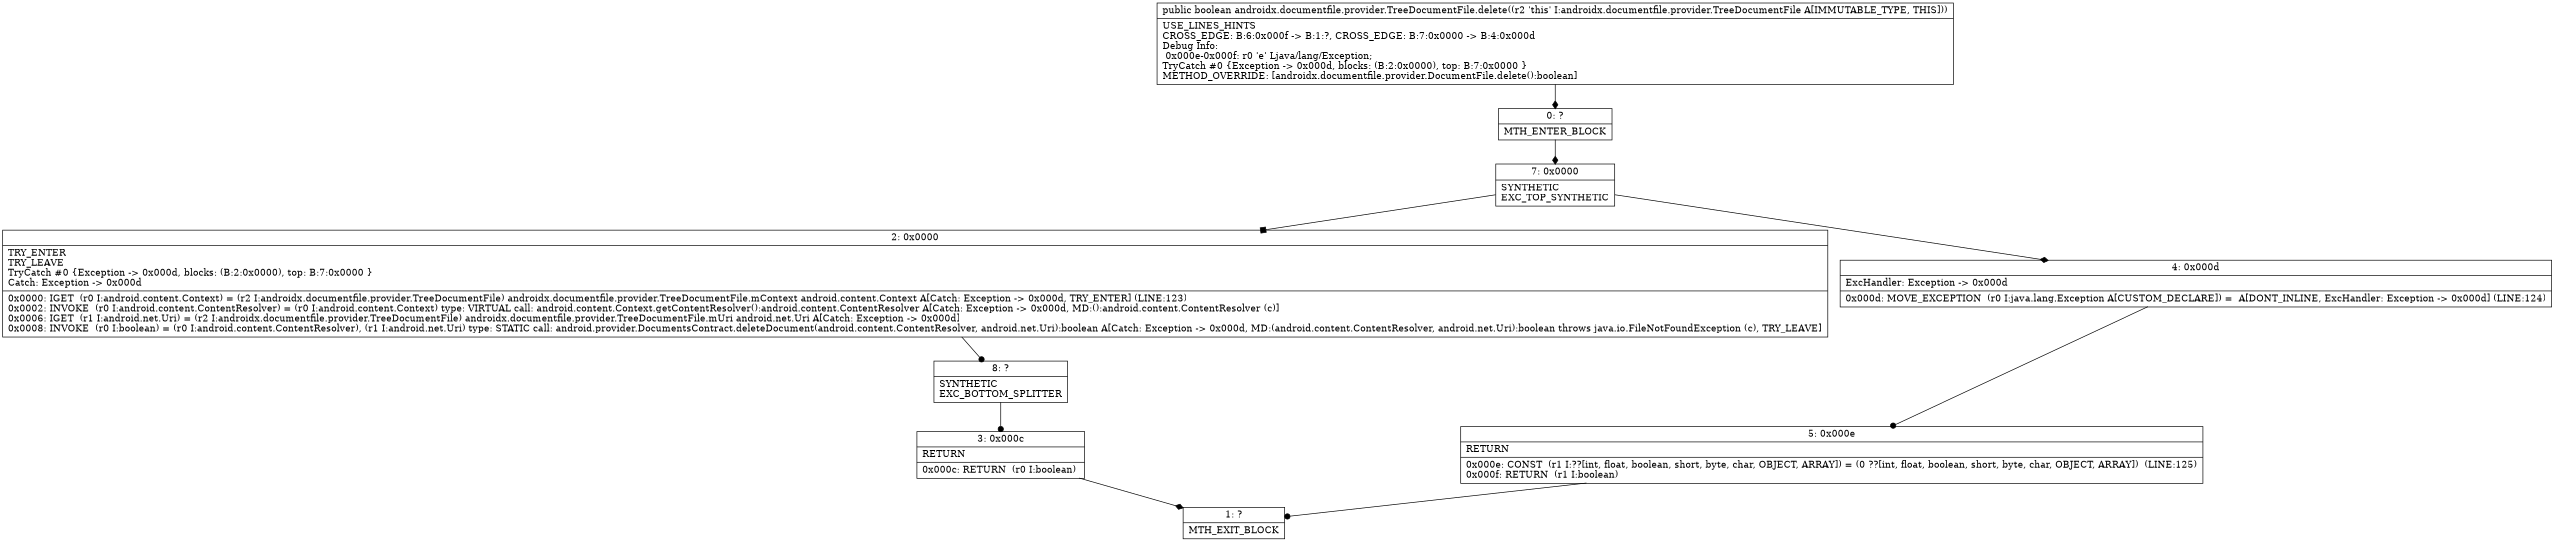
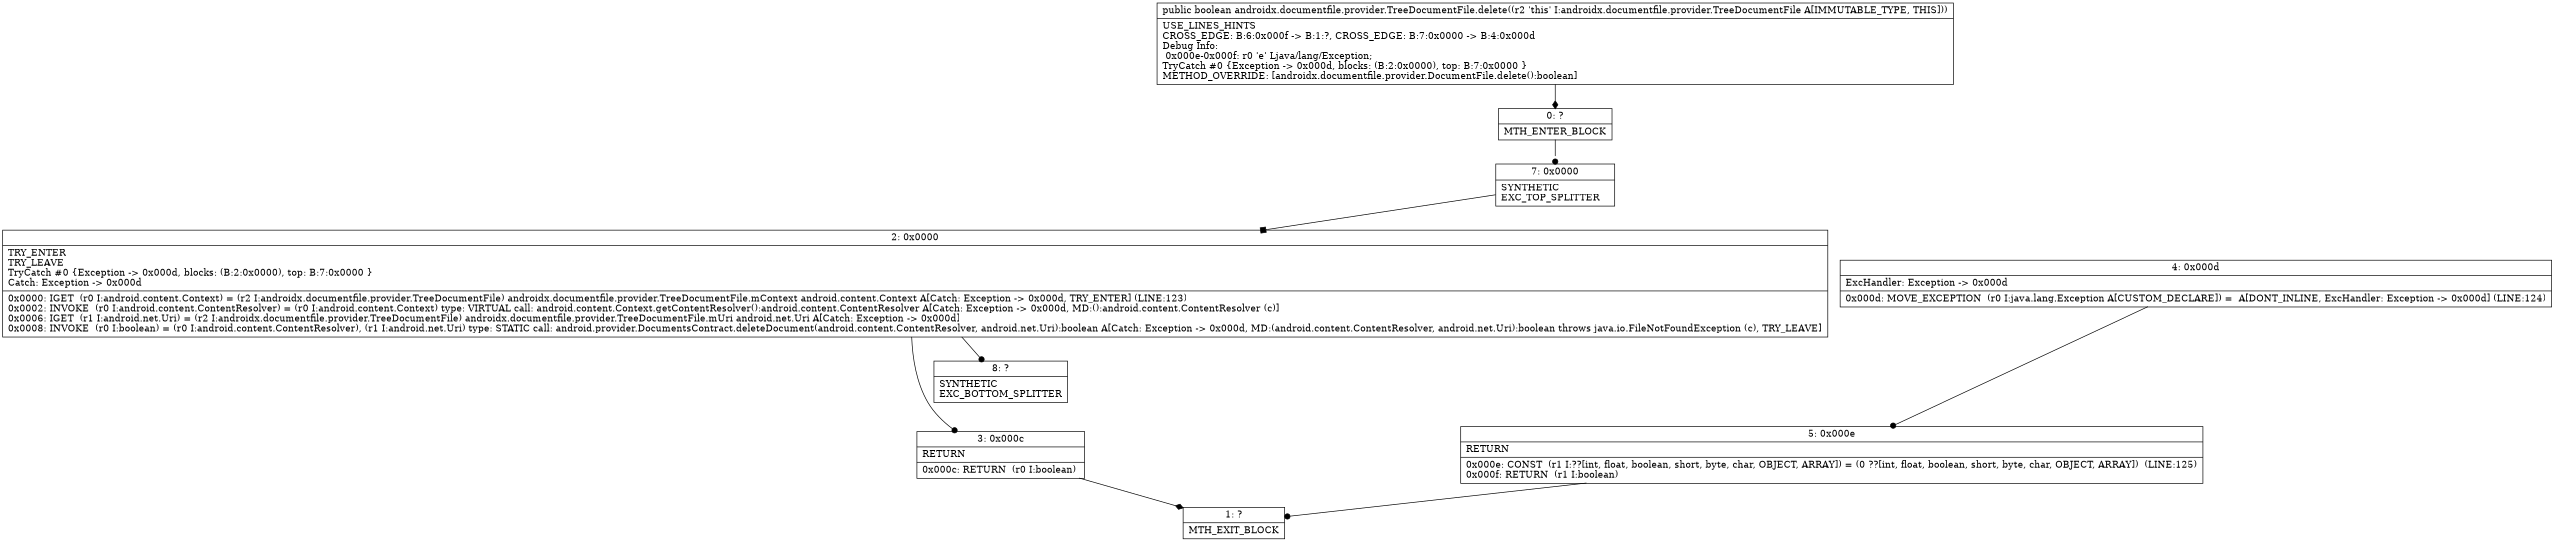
(1555, 148) -> (1555, 148)
(1555, 198) -> (1551, 198)
(1827, 227) -> none
(1001, 414) -> (921, 388)
